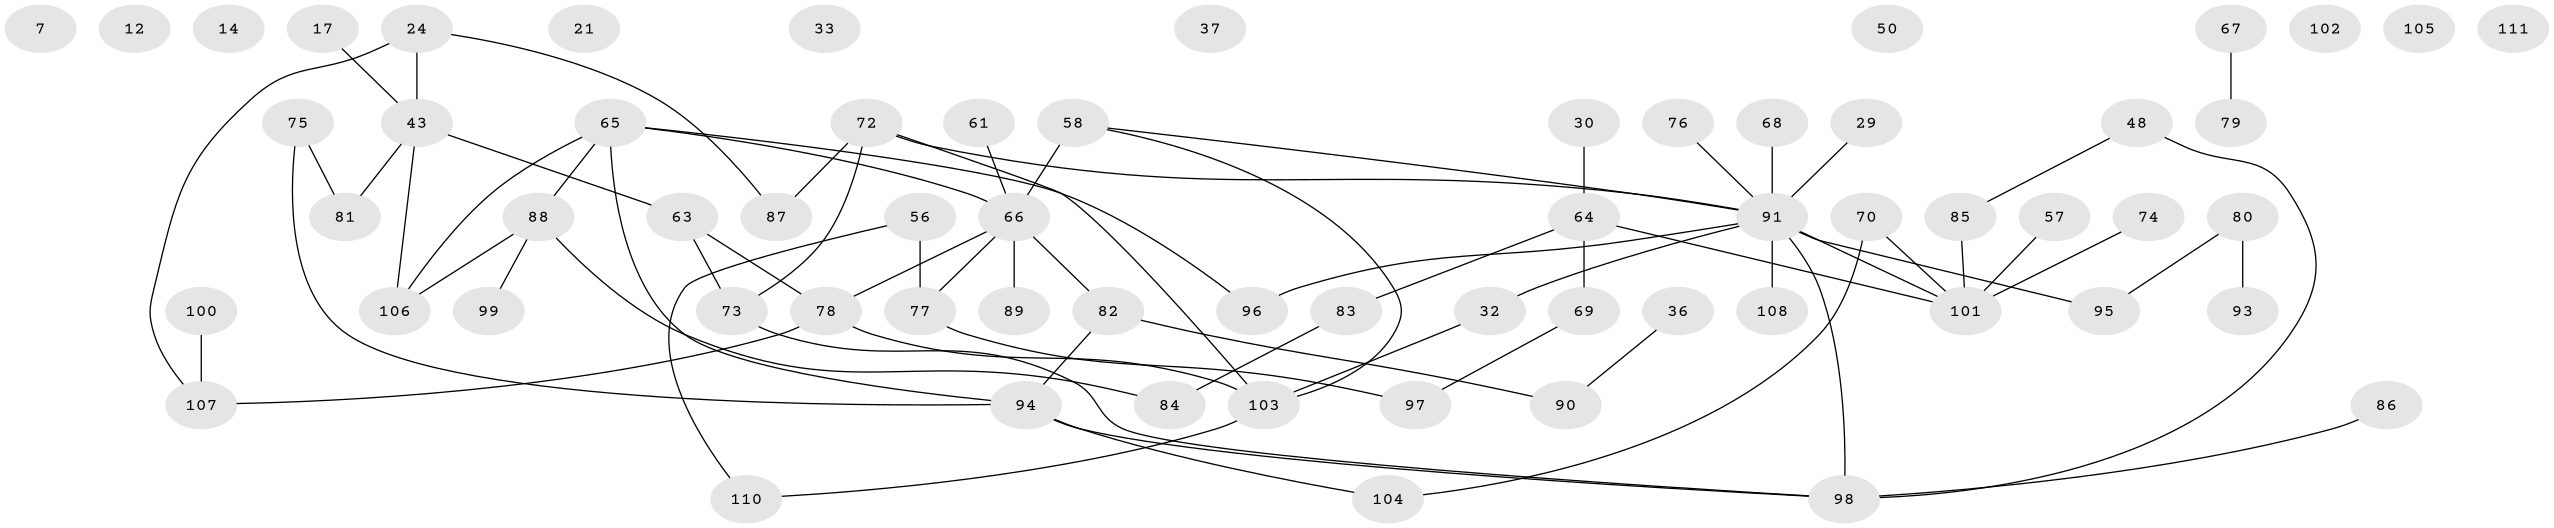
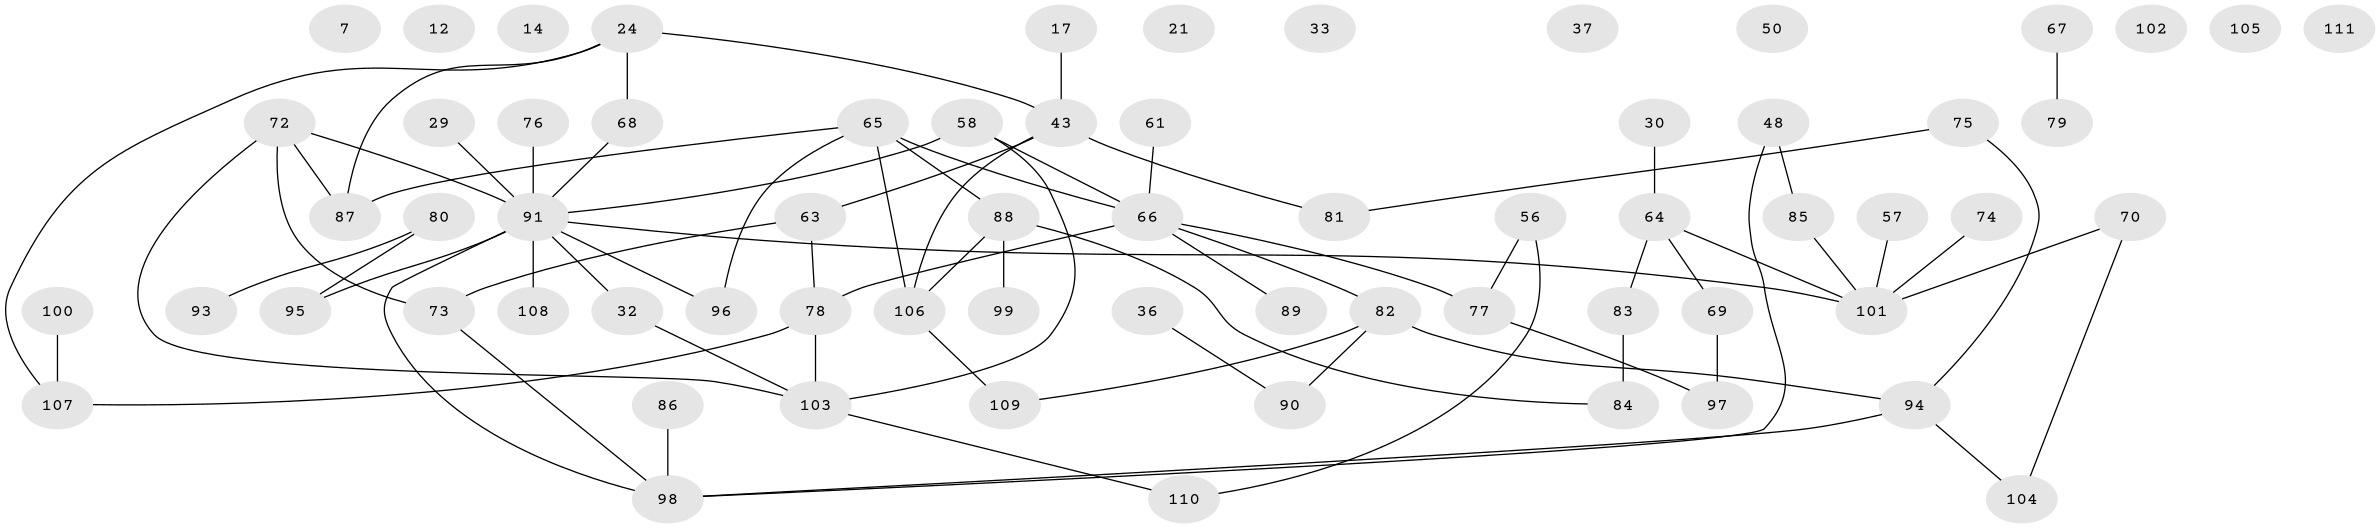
none -> (627, 76)
(659, 307) -> (615, 154)
none -> (1005, 405)
